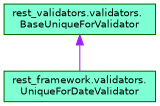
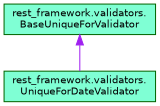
(80, 19) -> (80, 19)
